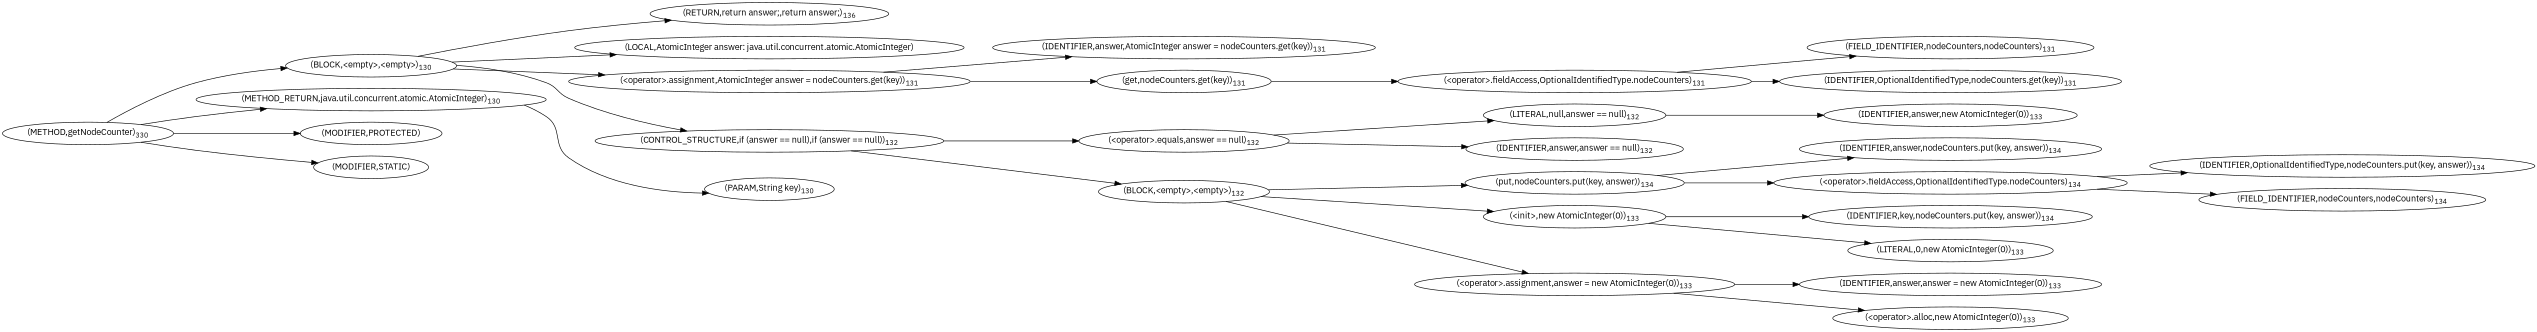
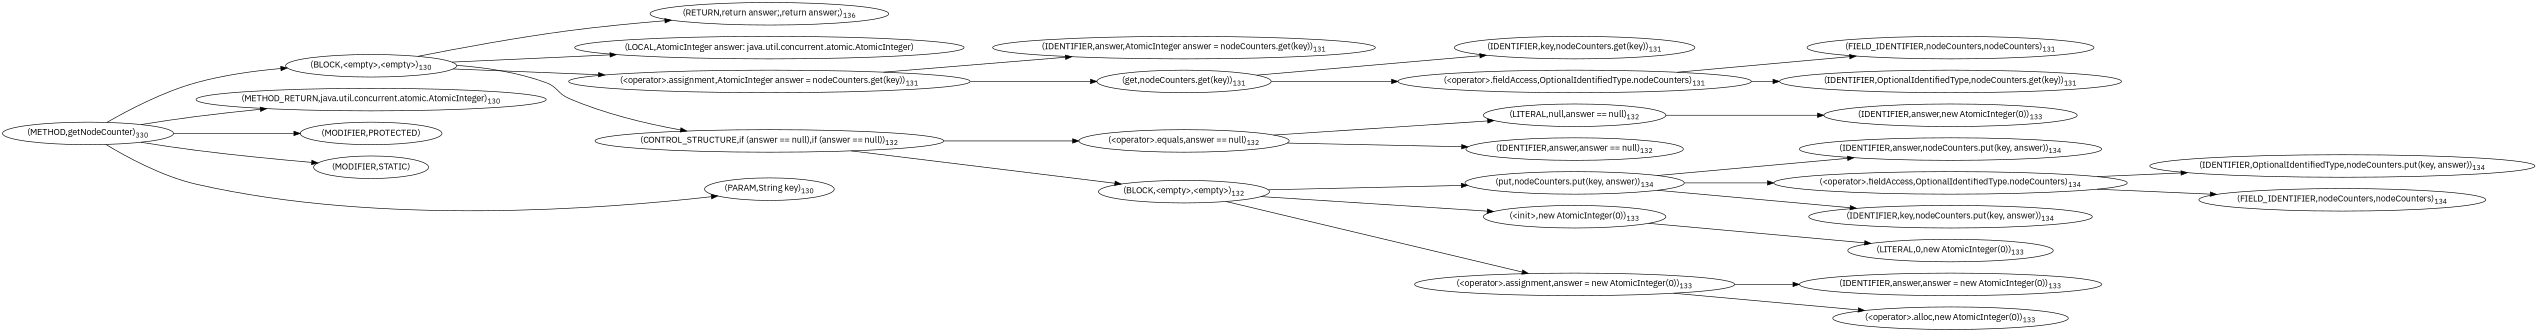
none -> (1575, 48)
(598, 174) -> (404, 209)
(1734, 217) -> (1754, 199)
